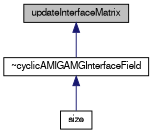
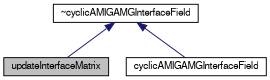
(76, 45) -> (87, 43)
(76, 120) -> (196, 67)
